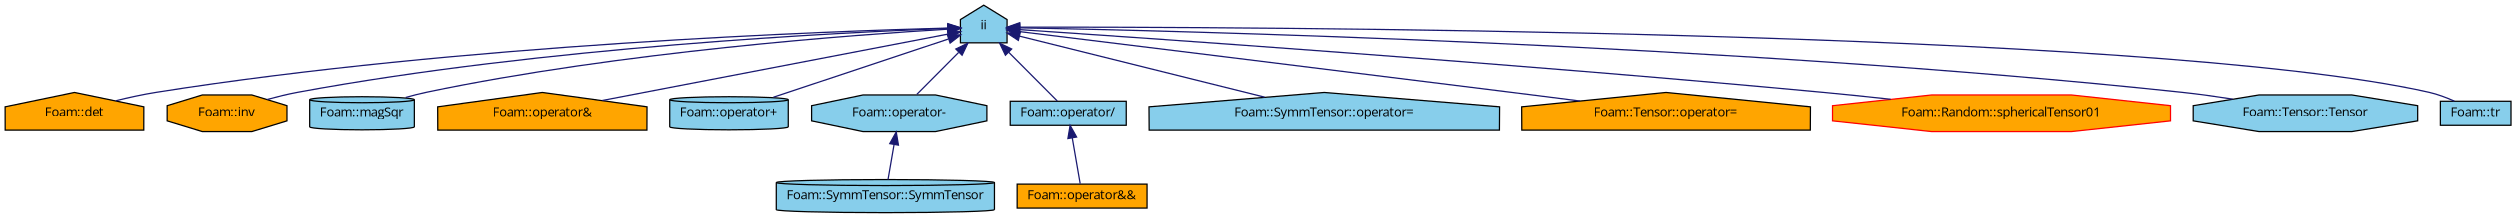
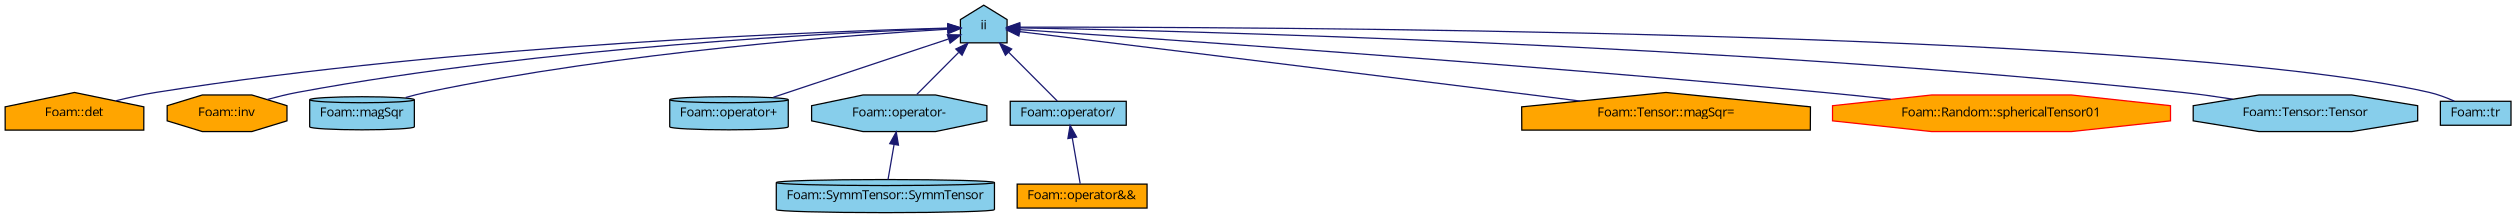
(542, 113) -> none
(1324, 113) -> none
(1666, 113) -> (1666, 113)
